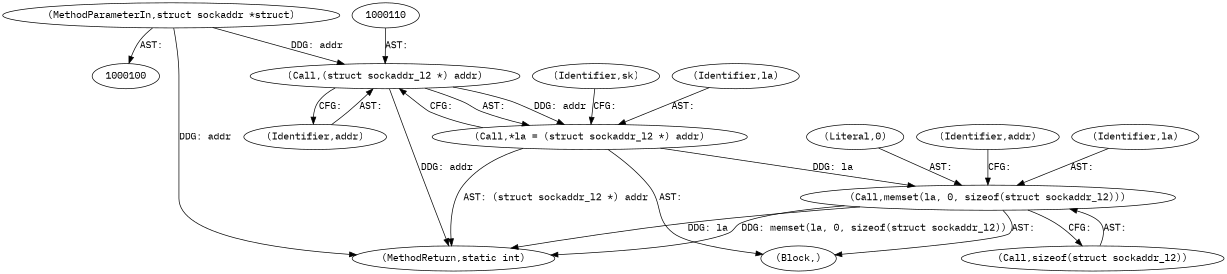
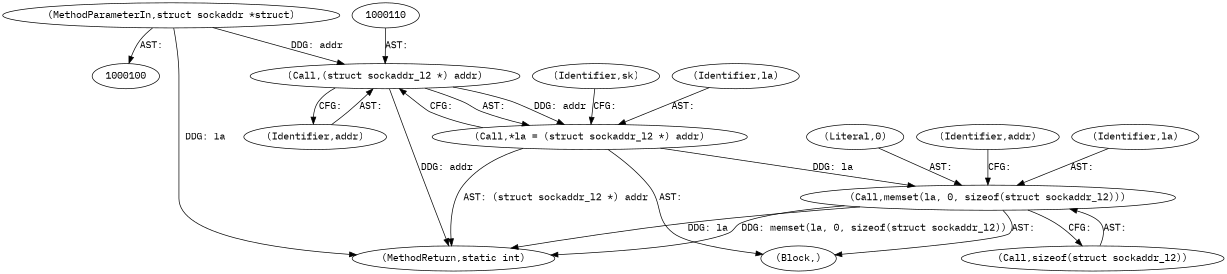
(205, 137) -> (205, 137)
